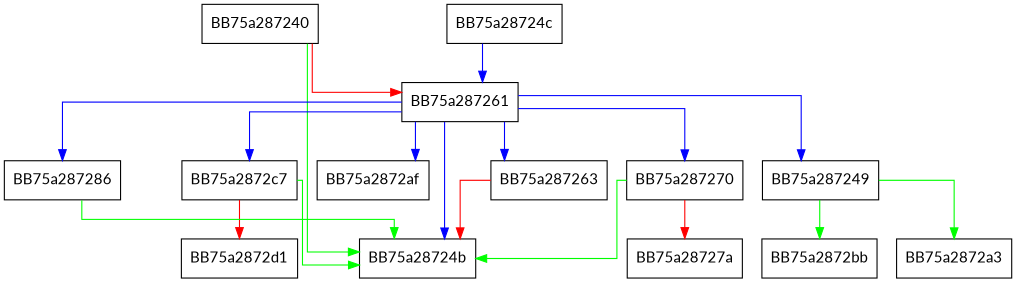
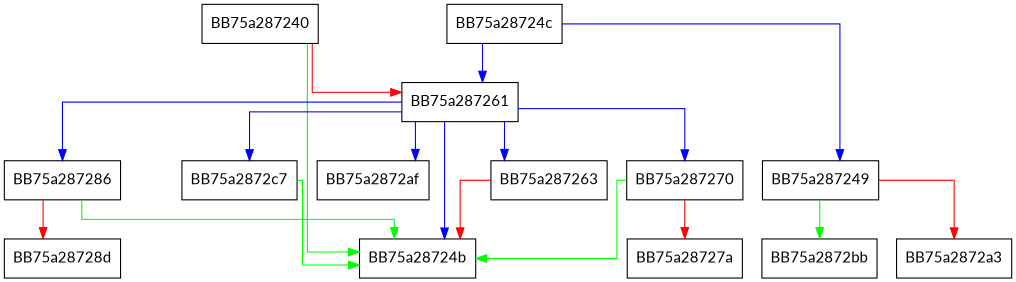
(687, 96) -> (764, 24)
(940, 180) -> (940, 180)
none -> (62, 258)
(239, 258) -> none
